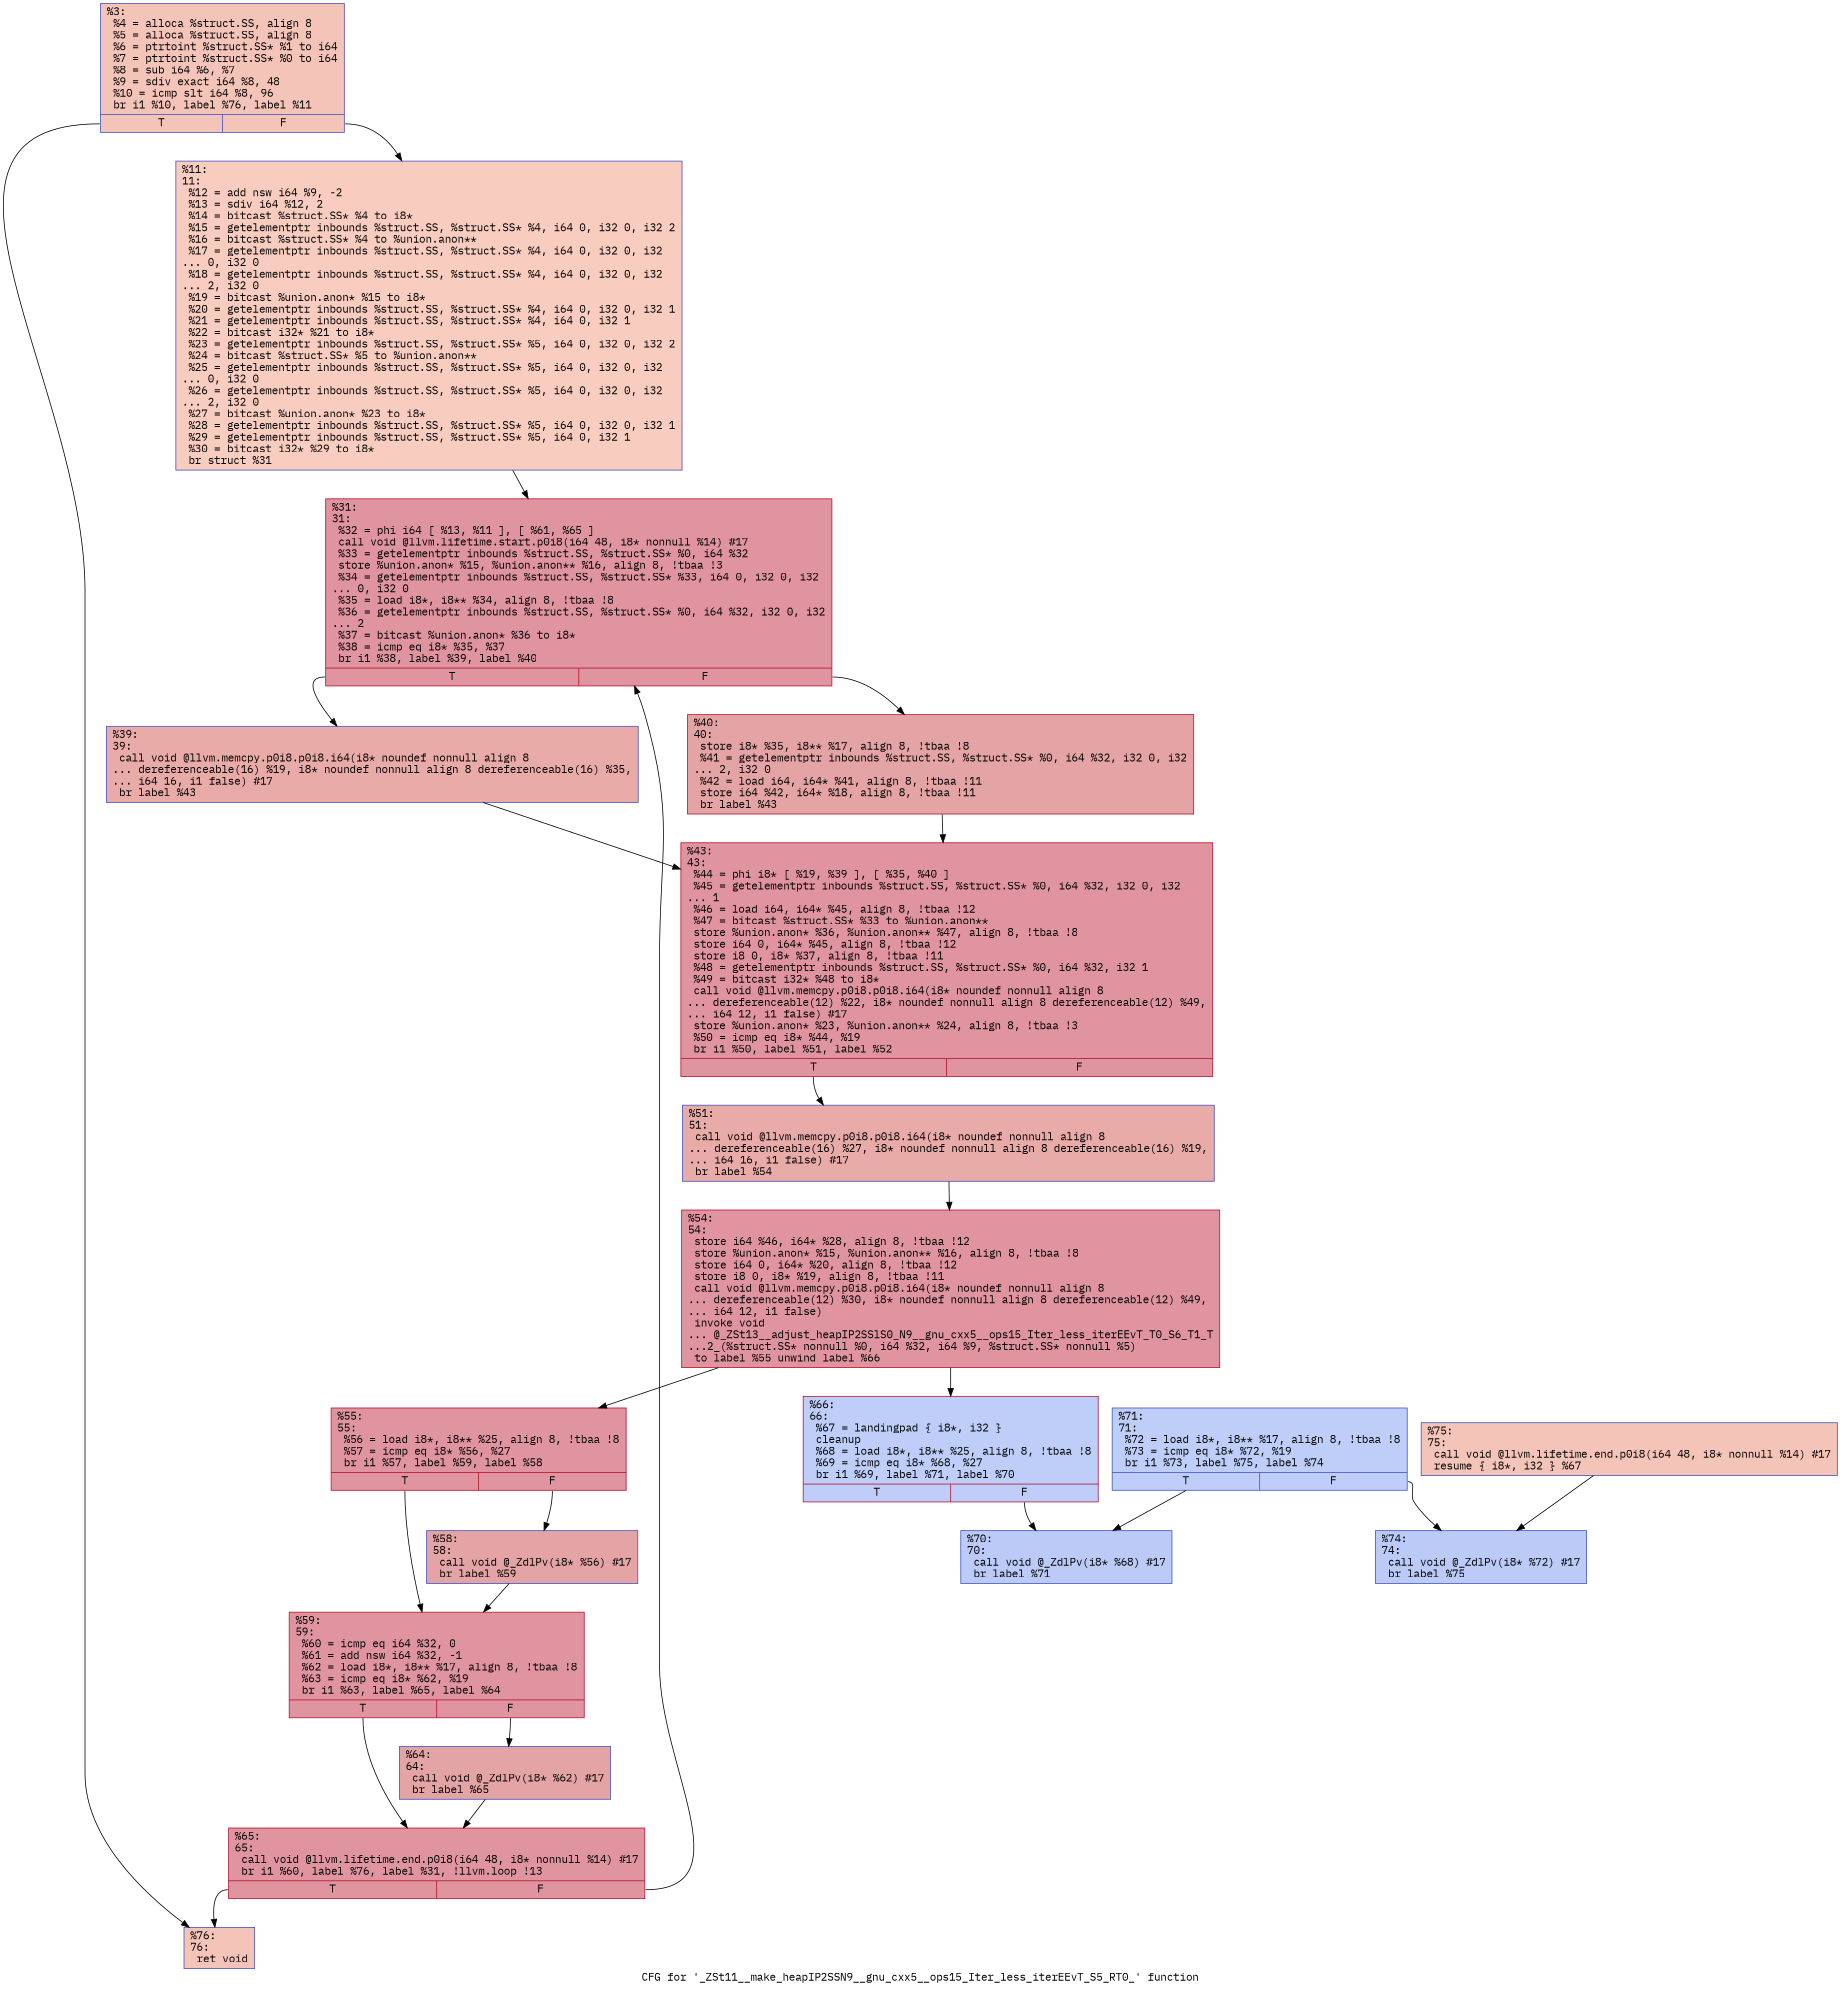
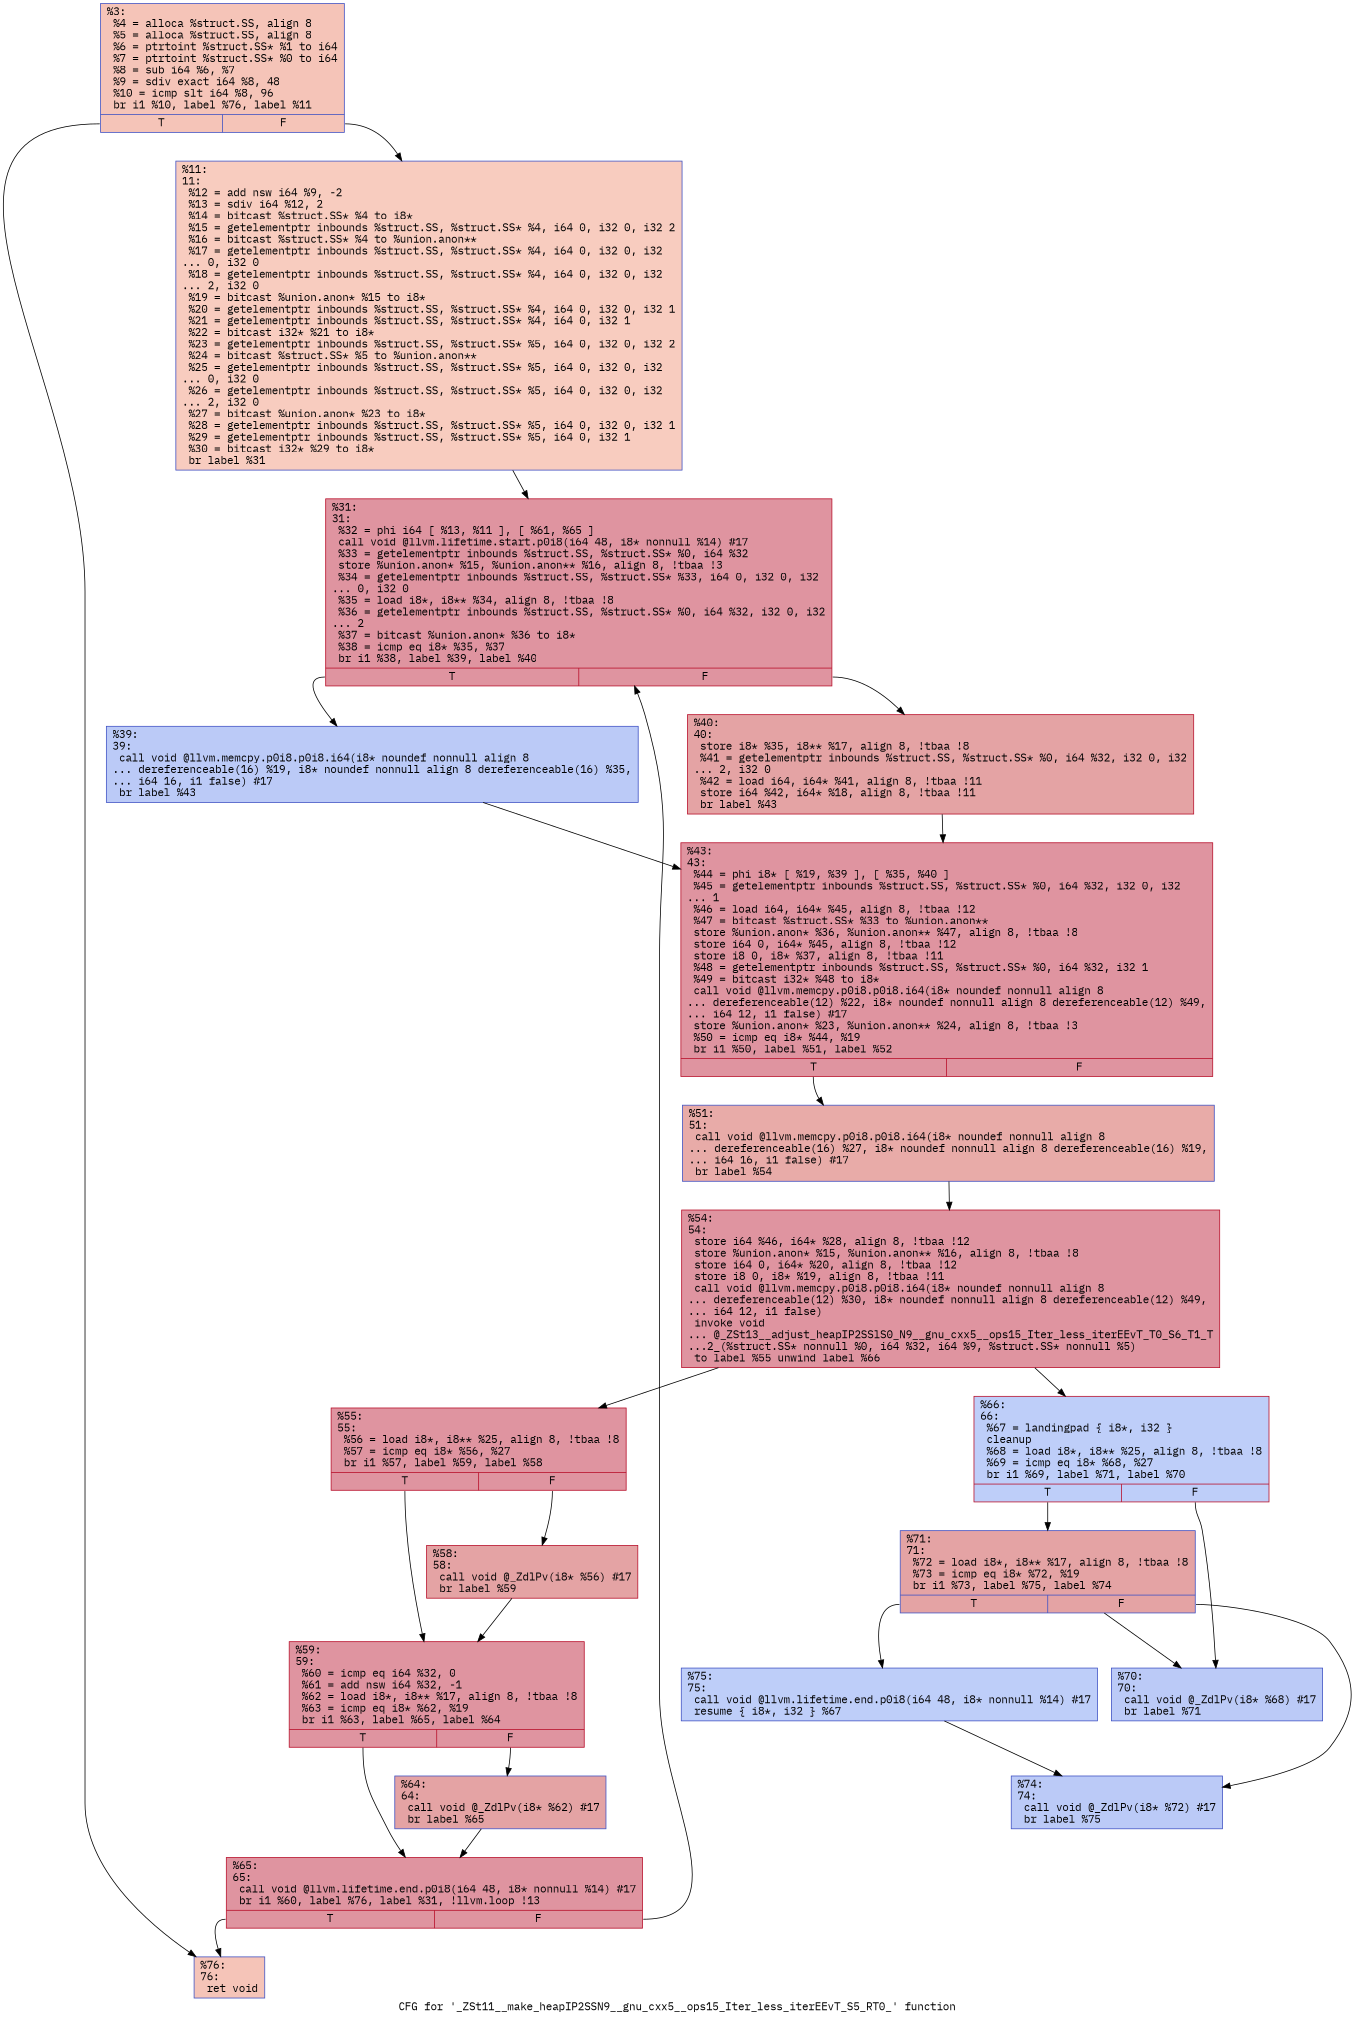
(227, 461) -> (224, 461)
(372, 764) -> (372, 764)
(1260, 1449) -> (1048, 1572)
(1629, 1449) -> (889, 1694)
none -> (1048, 1512)
(532, 1557) -> (532, 1572)
none -> (879, 1627)
